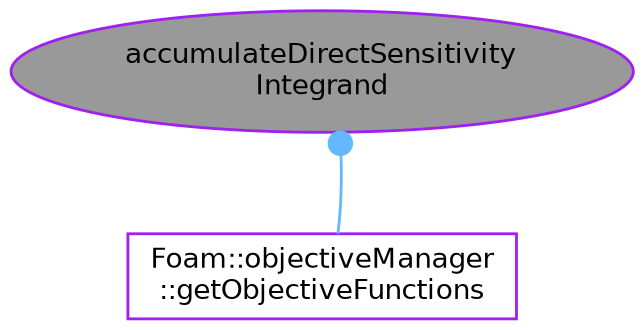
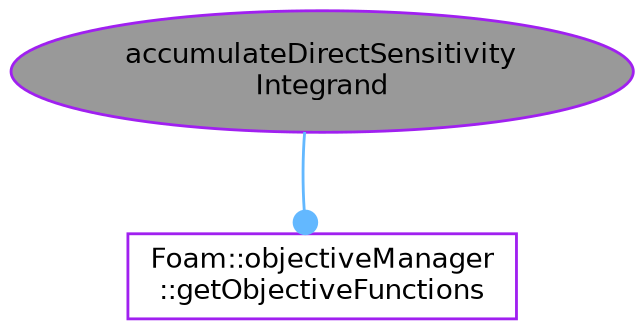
(341, 194) -> (303, 171)
